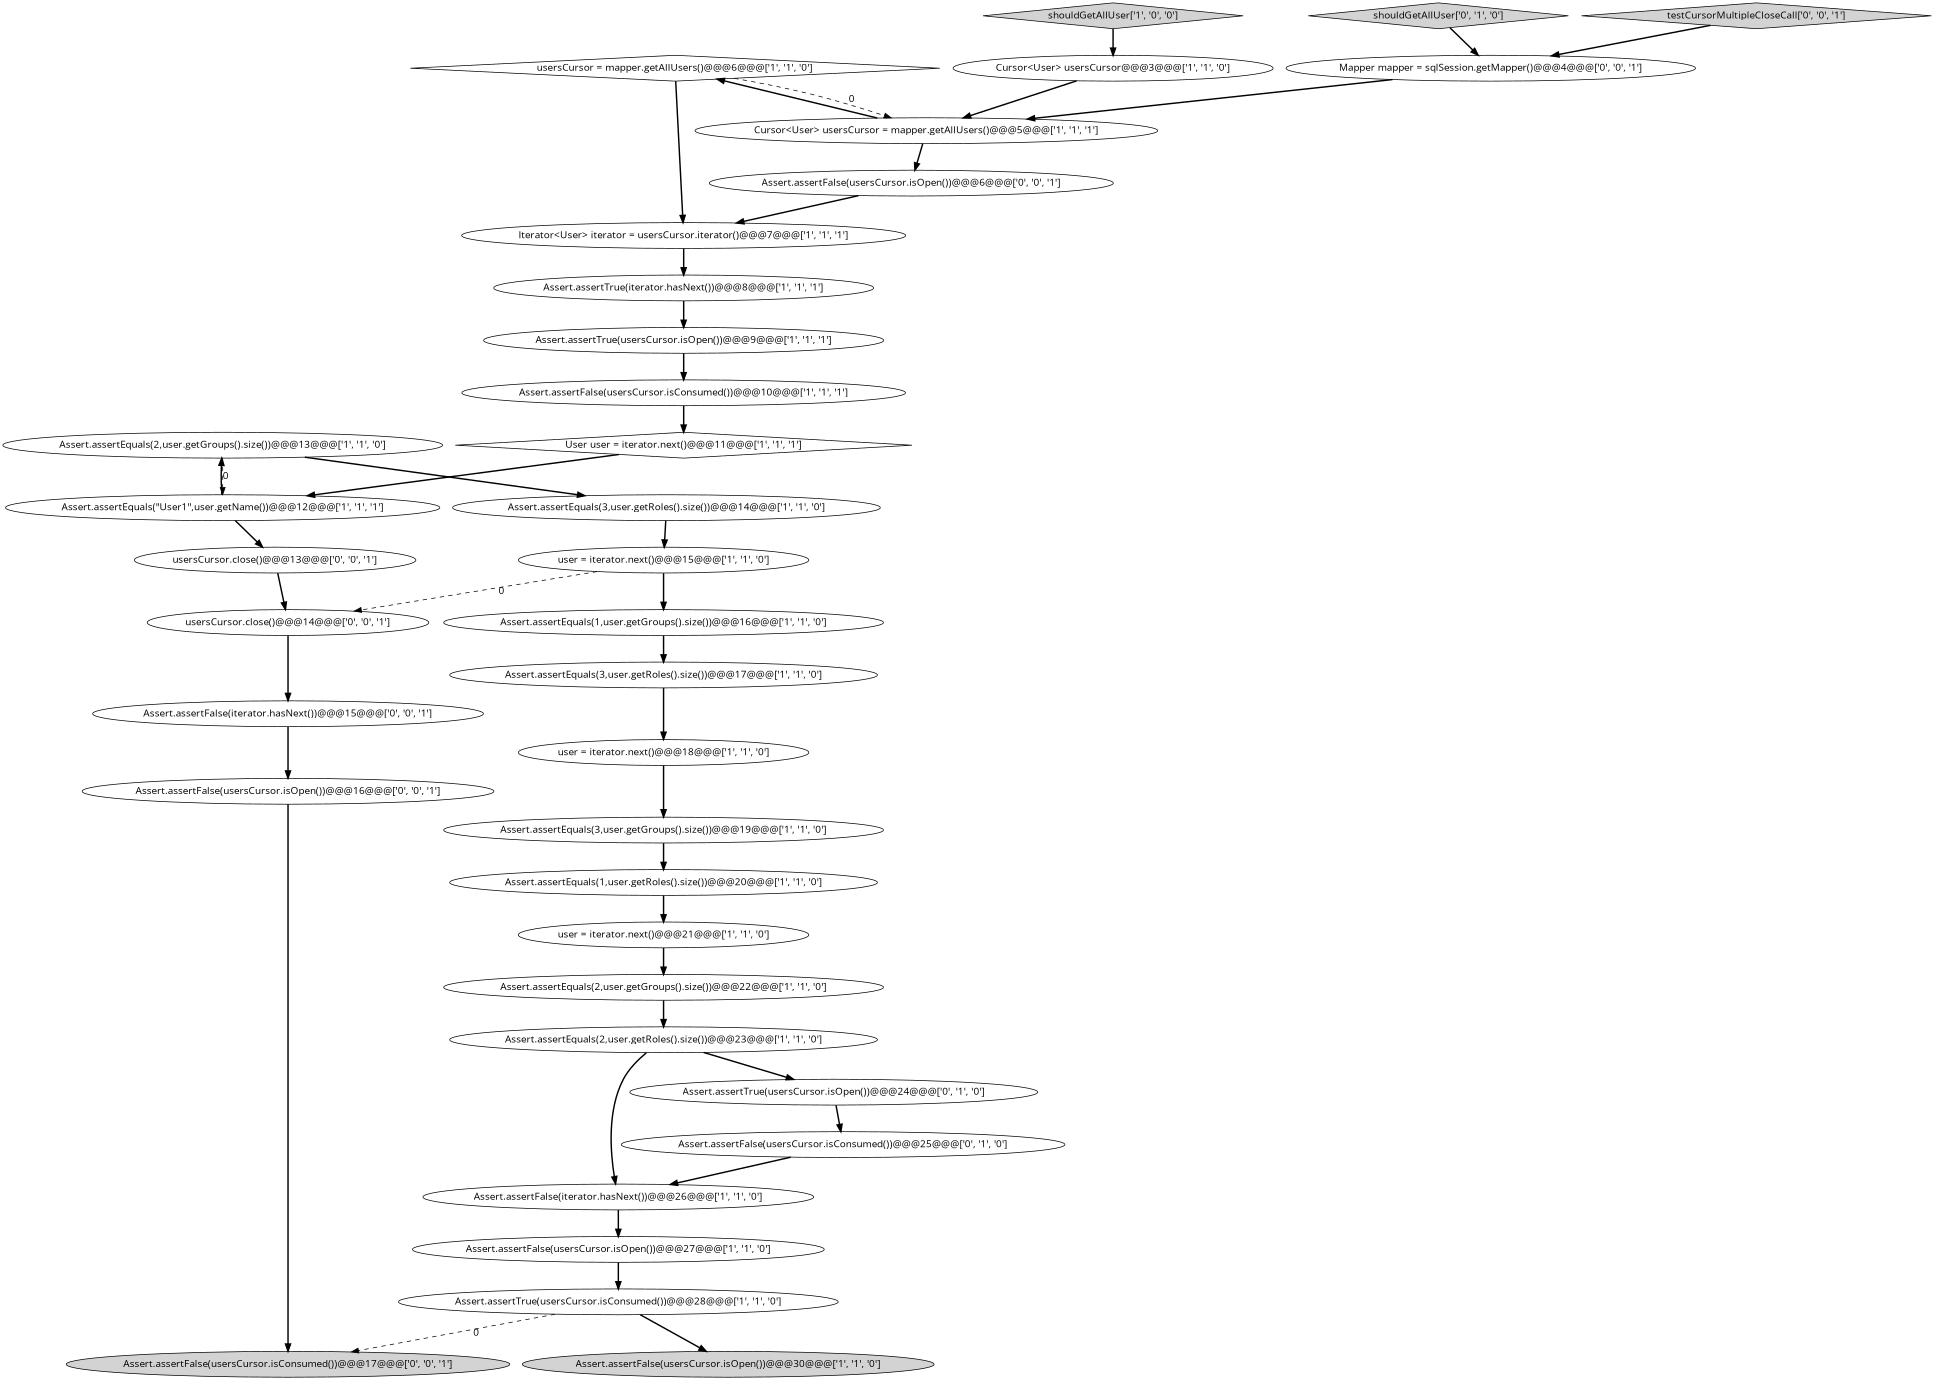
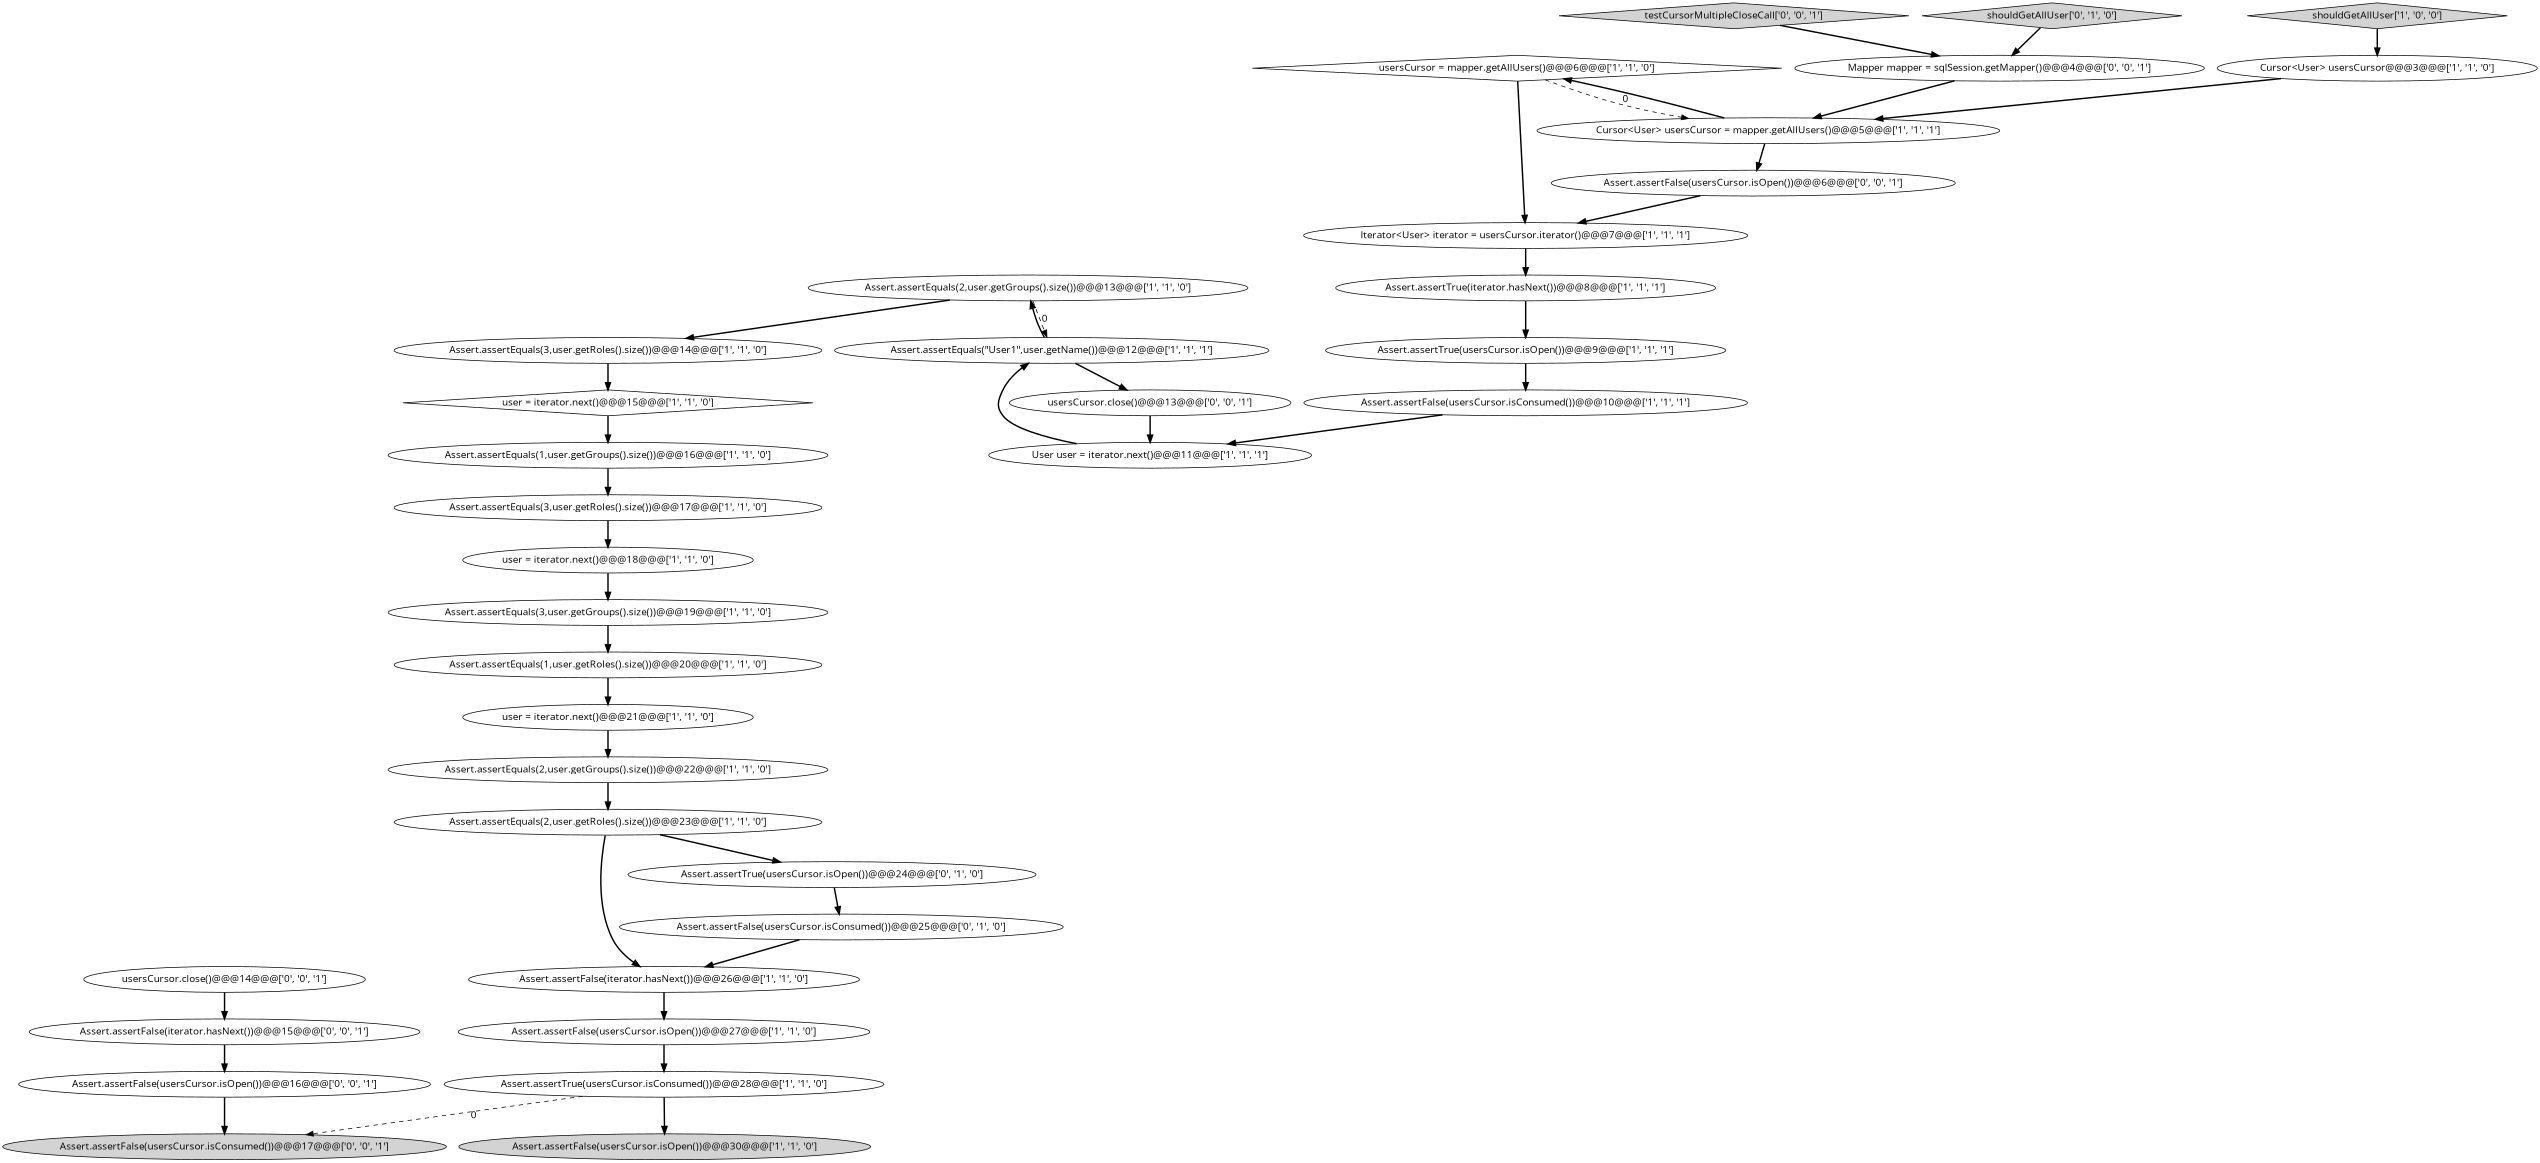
(684, 445) -> (1150, 455)
(664, 560) -> (608, 403)
(281, 588) -> (1150, 425)
(479, 591) -> none
